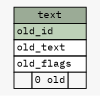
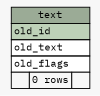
(50, 80) -> (51, 80)
